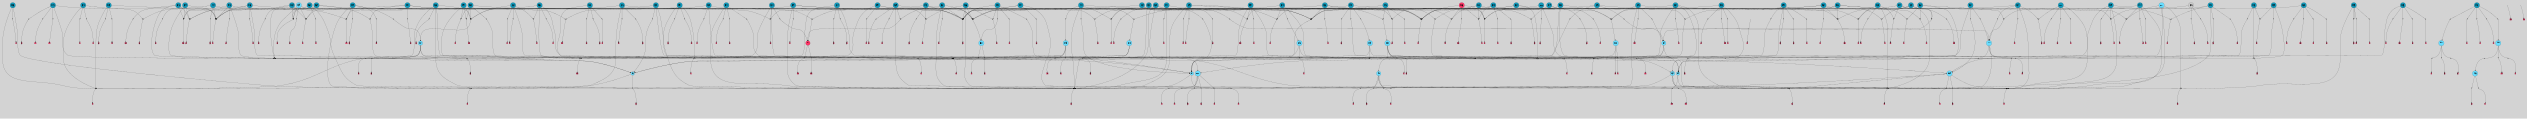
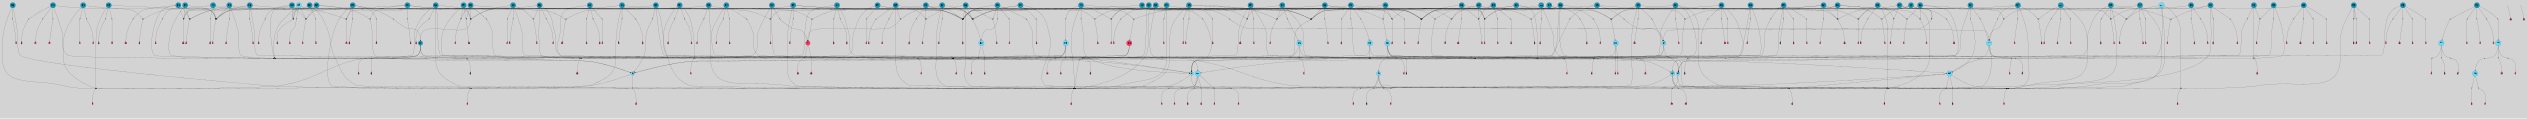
(1462, 5) -> (1462, 5)
none -> (1751, 5)
(2191, 5) -> (2191, 5)
(420, 43) -> (420, 43)
(1129, 43) -> (1129, 43)
